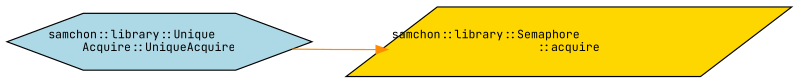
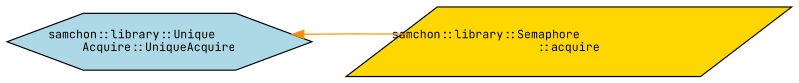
(334, 50) -> (355, 34)
